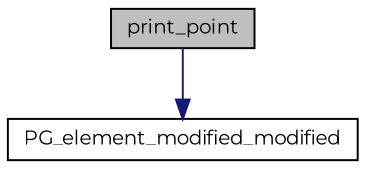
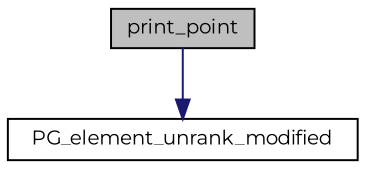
(183, 140) -> (183, 140)
